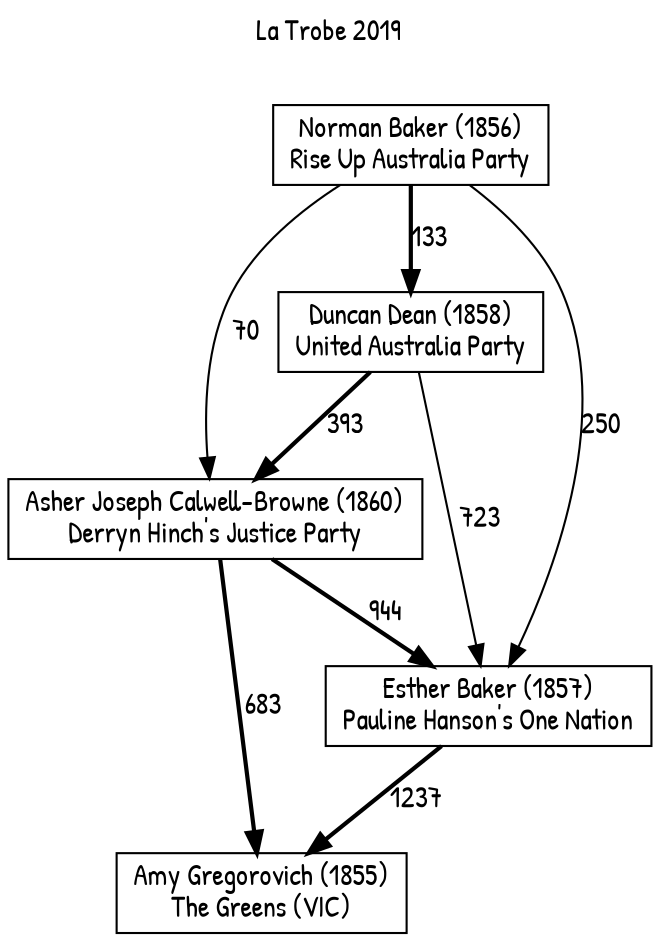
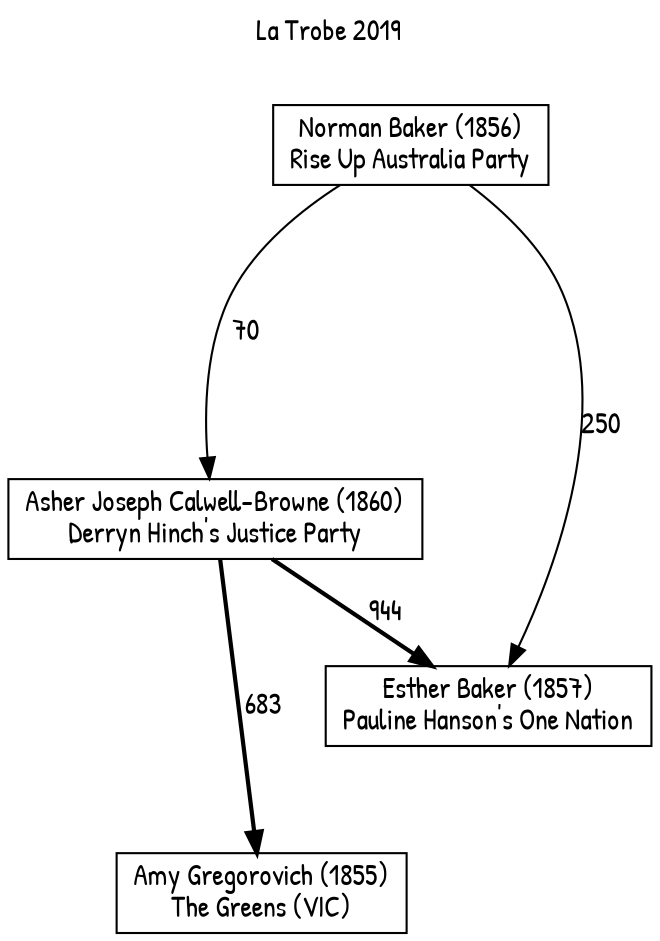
(411, 332) -> none
(384, 793) -> none
